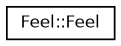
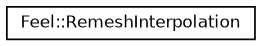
(61, 23) -> (131, 23)
